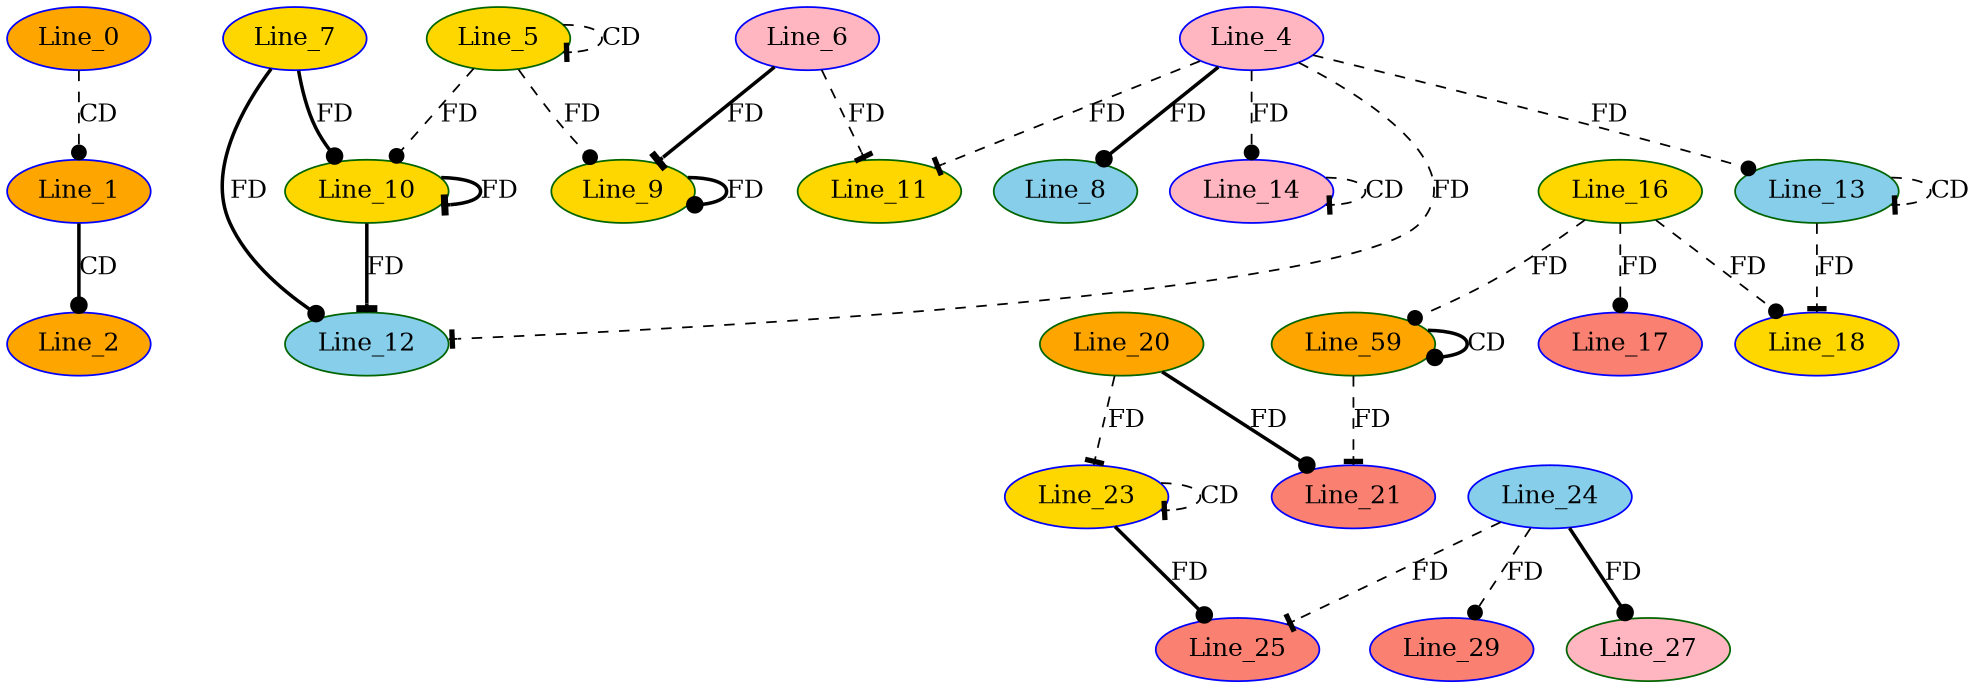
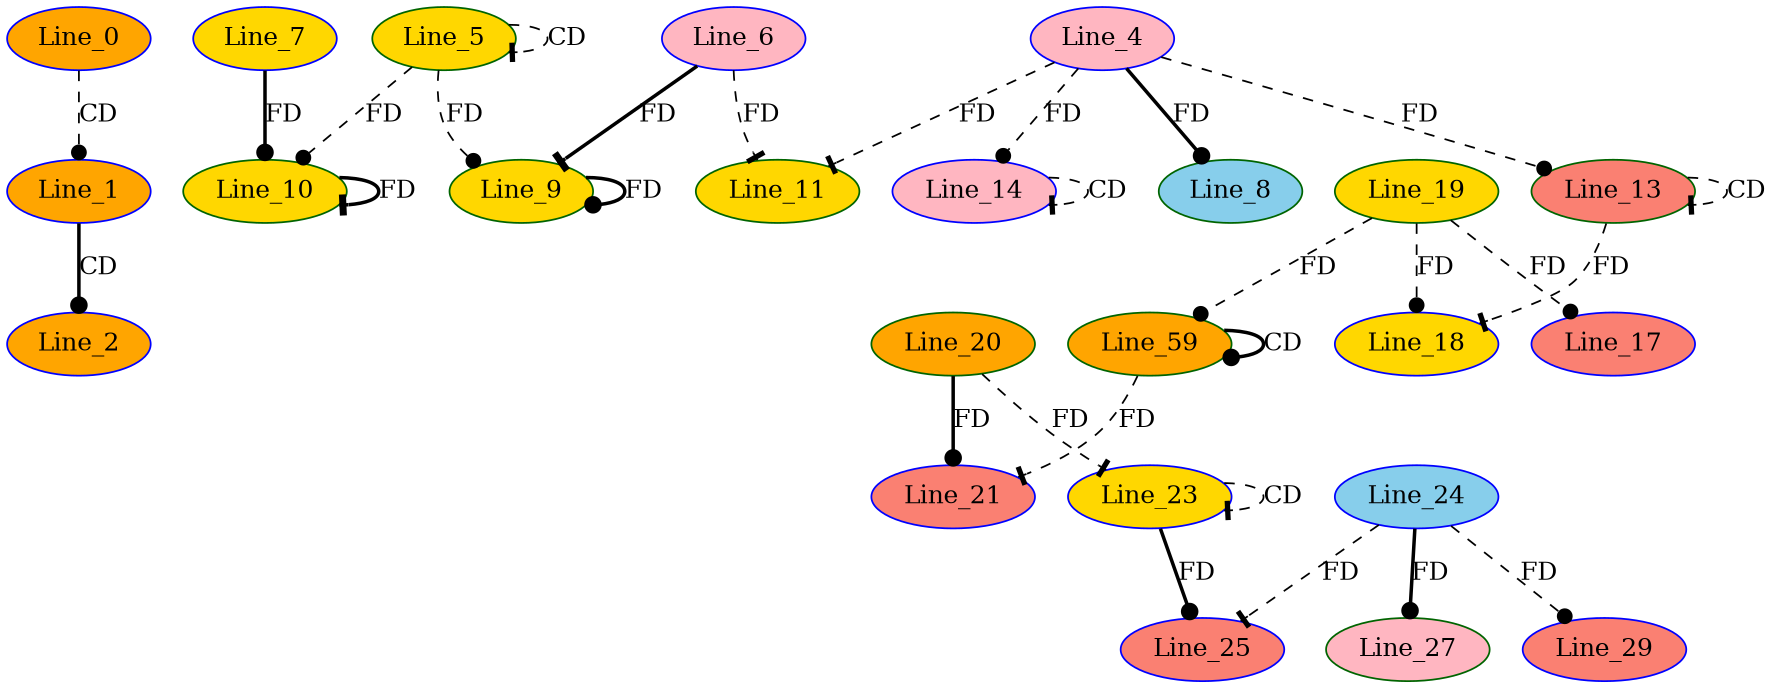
(1620, 191) -> (1417, 191)
(1817, 191) -> (1613, 191)
(367, 344) -> none
